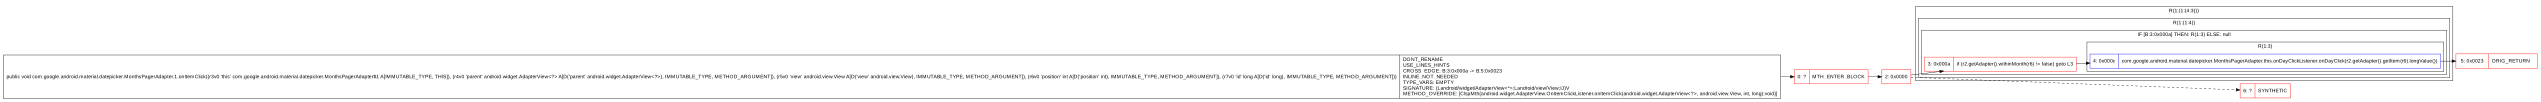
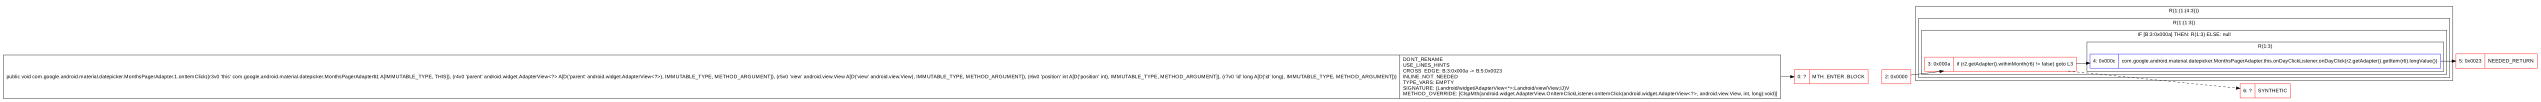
(2184, 23) -> (2184, 23)
(2511, 61) -> (2511, 61)
(1873, 77) -> none
(2074, 84) -> (2186, 83)
